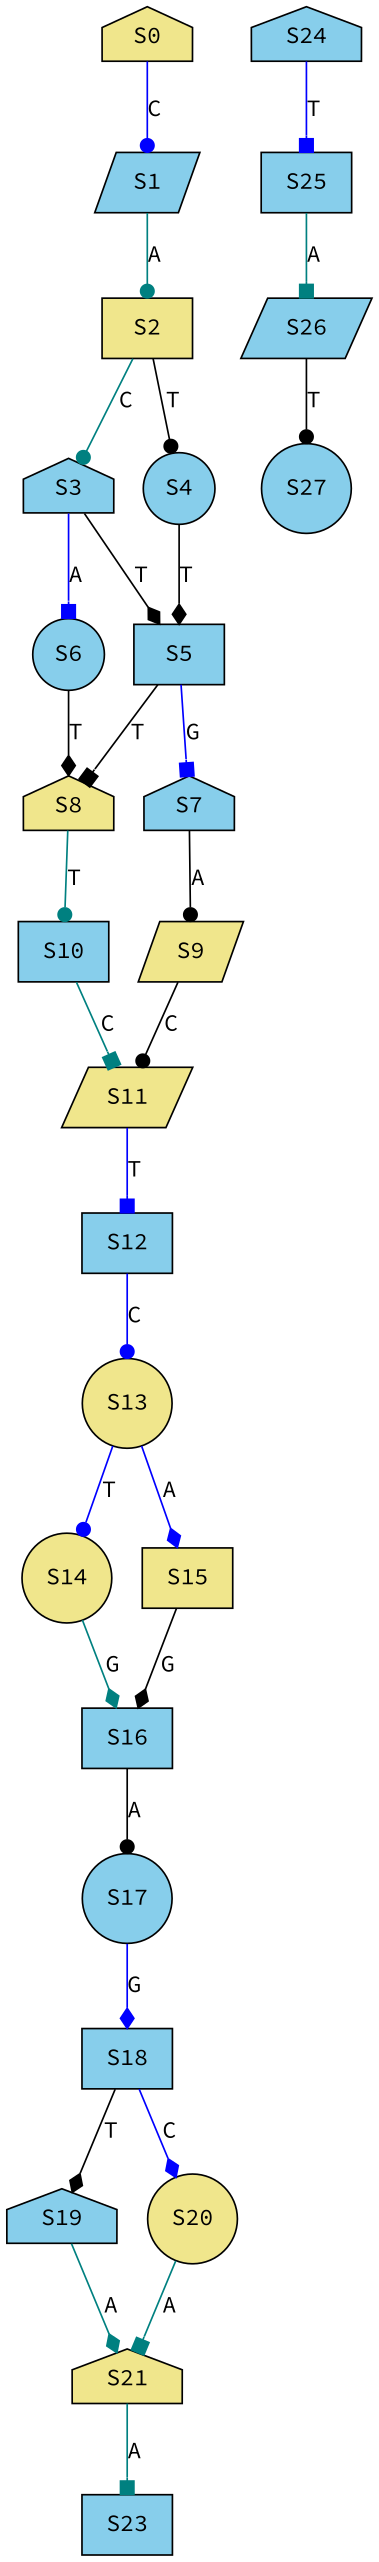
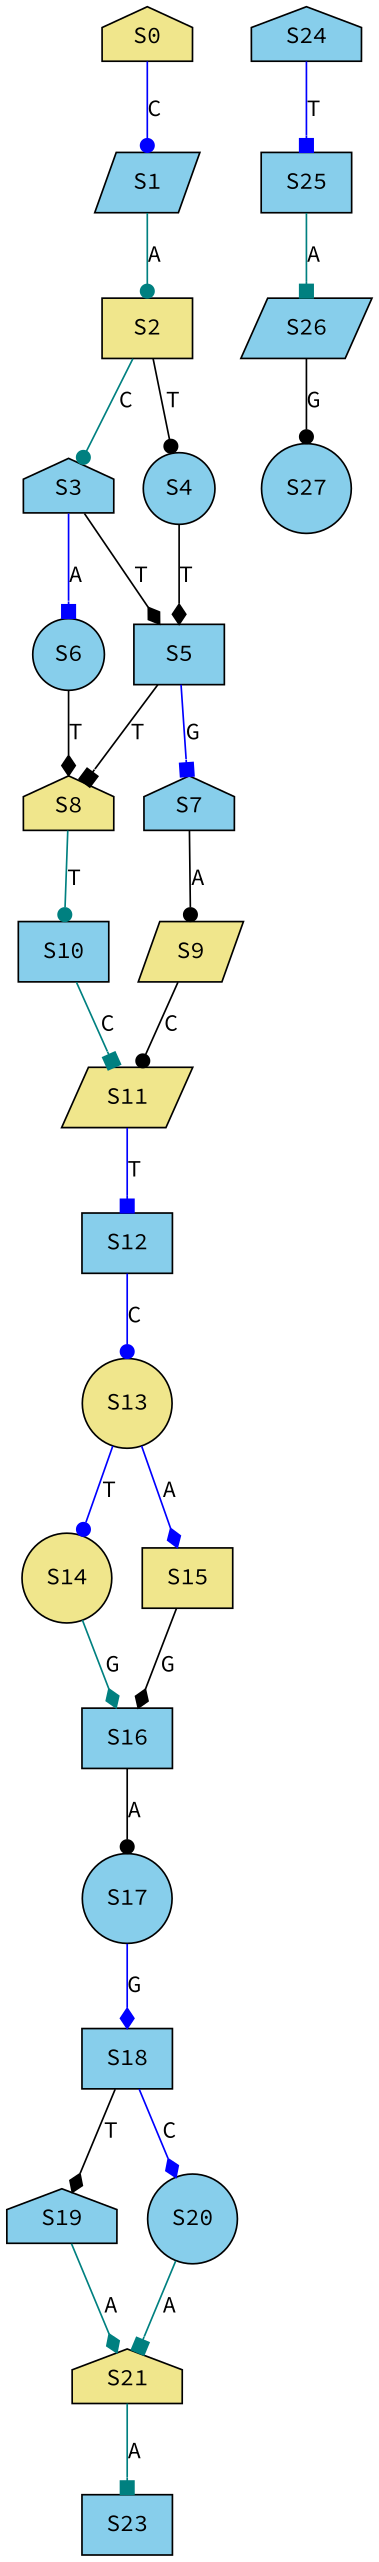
(314, 401) -> (314, 401)
(193, 2219) -> (193, 2219)
